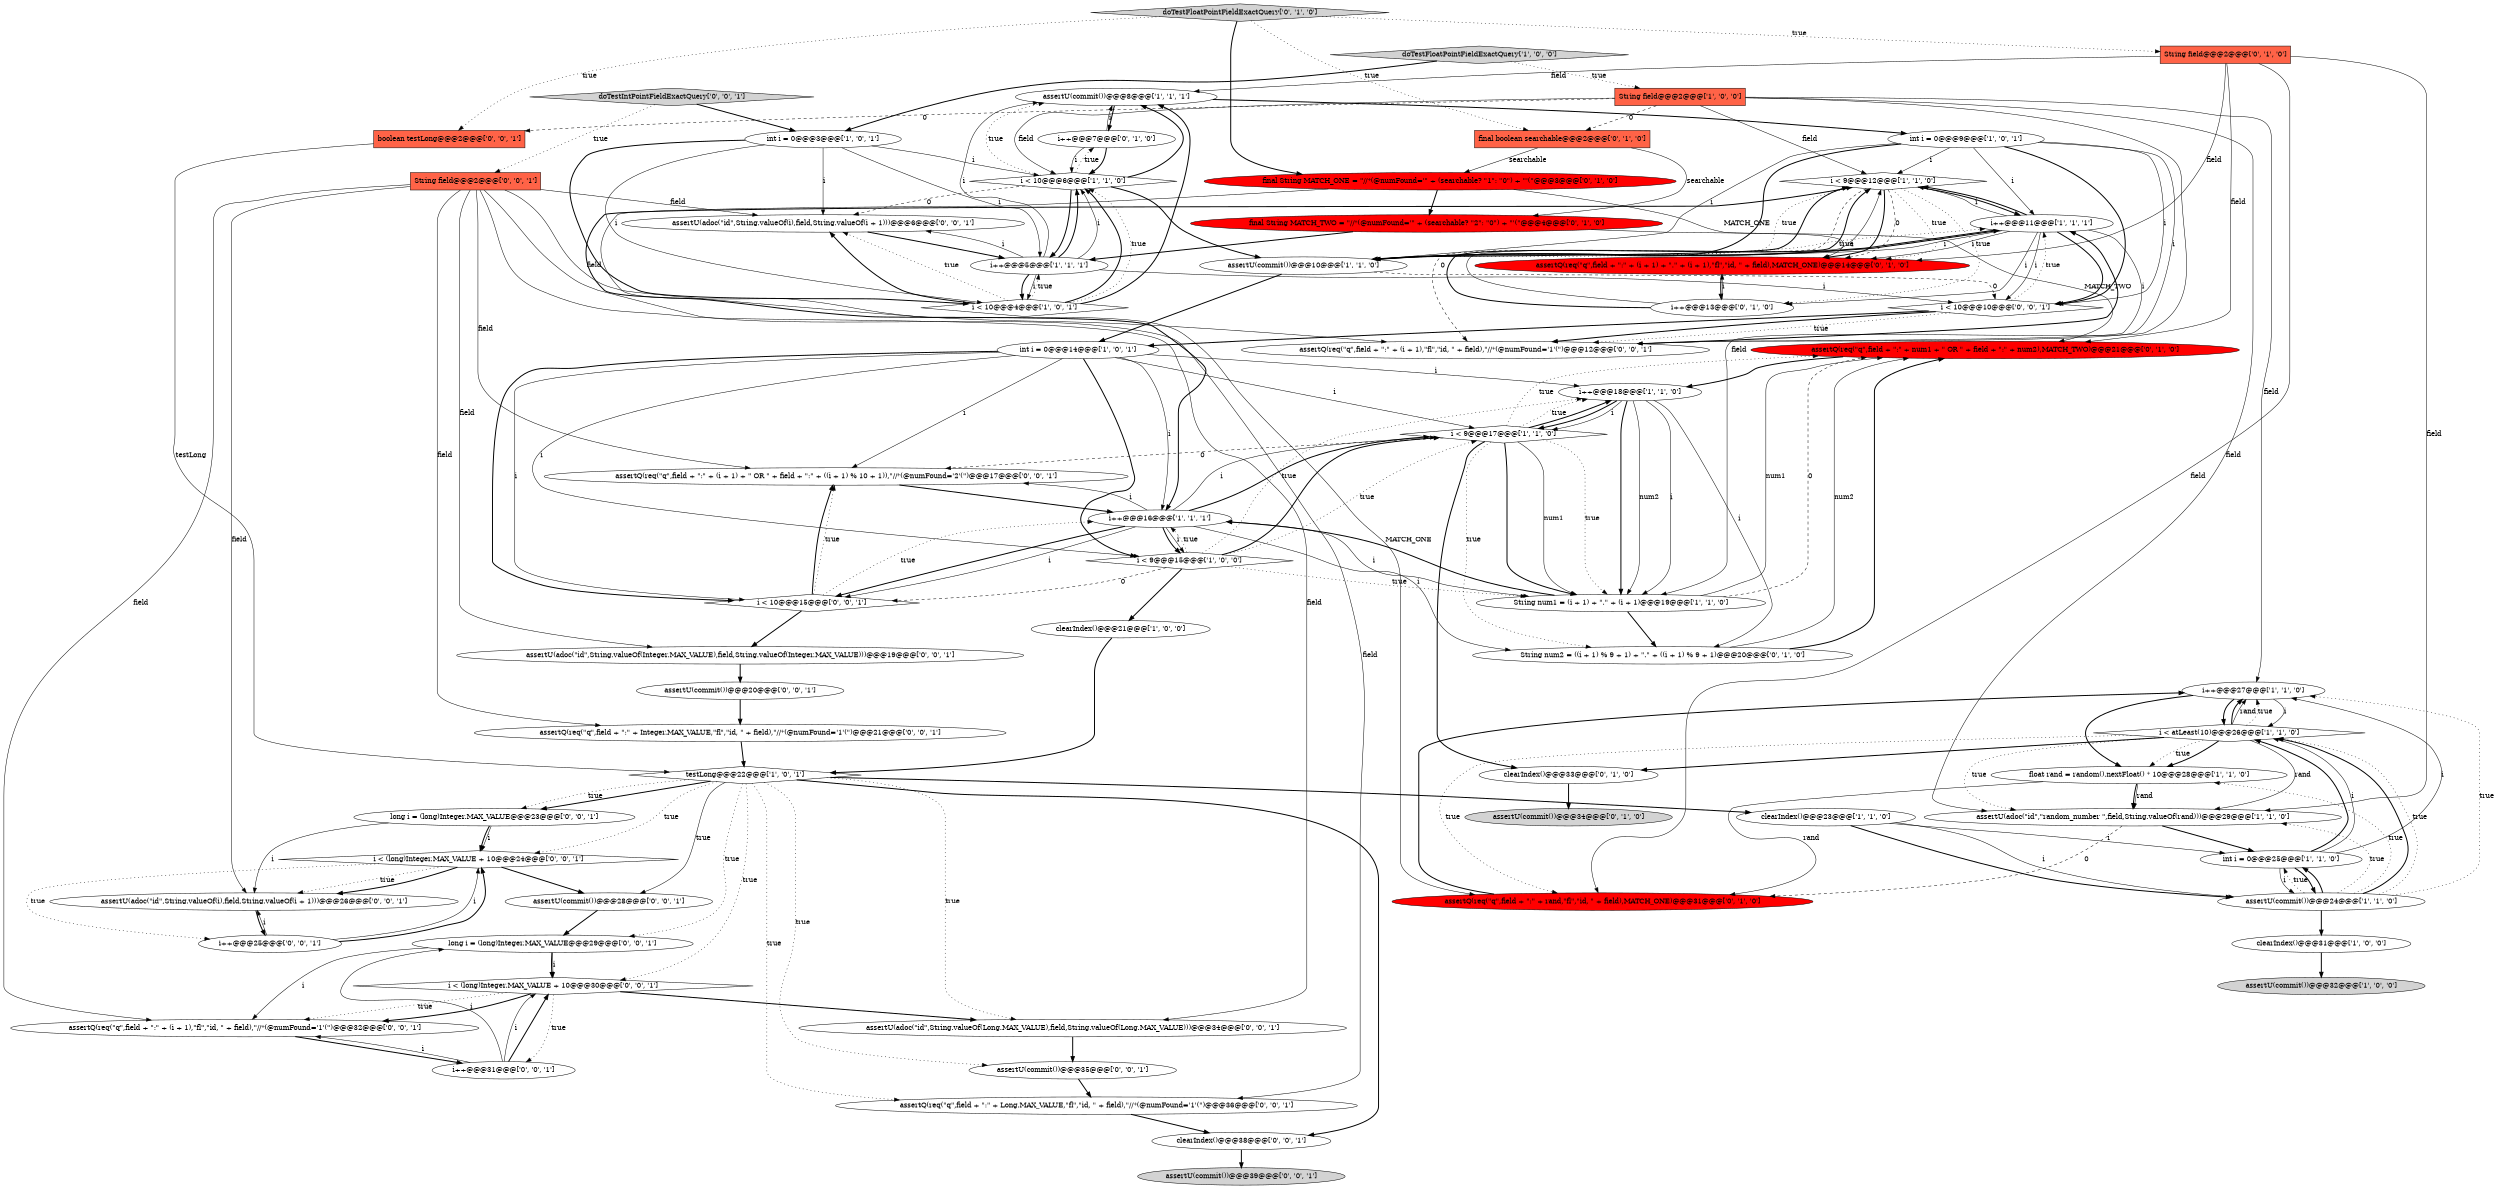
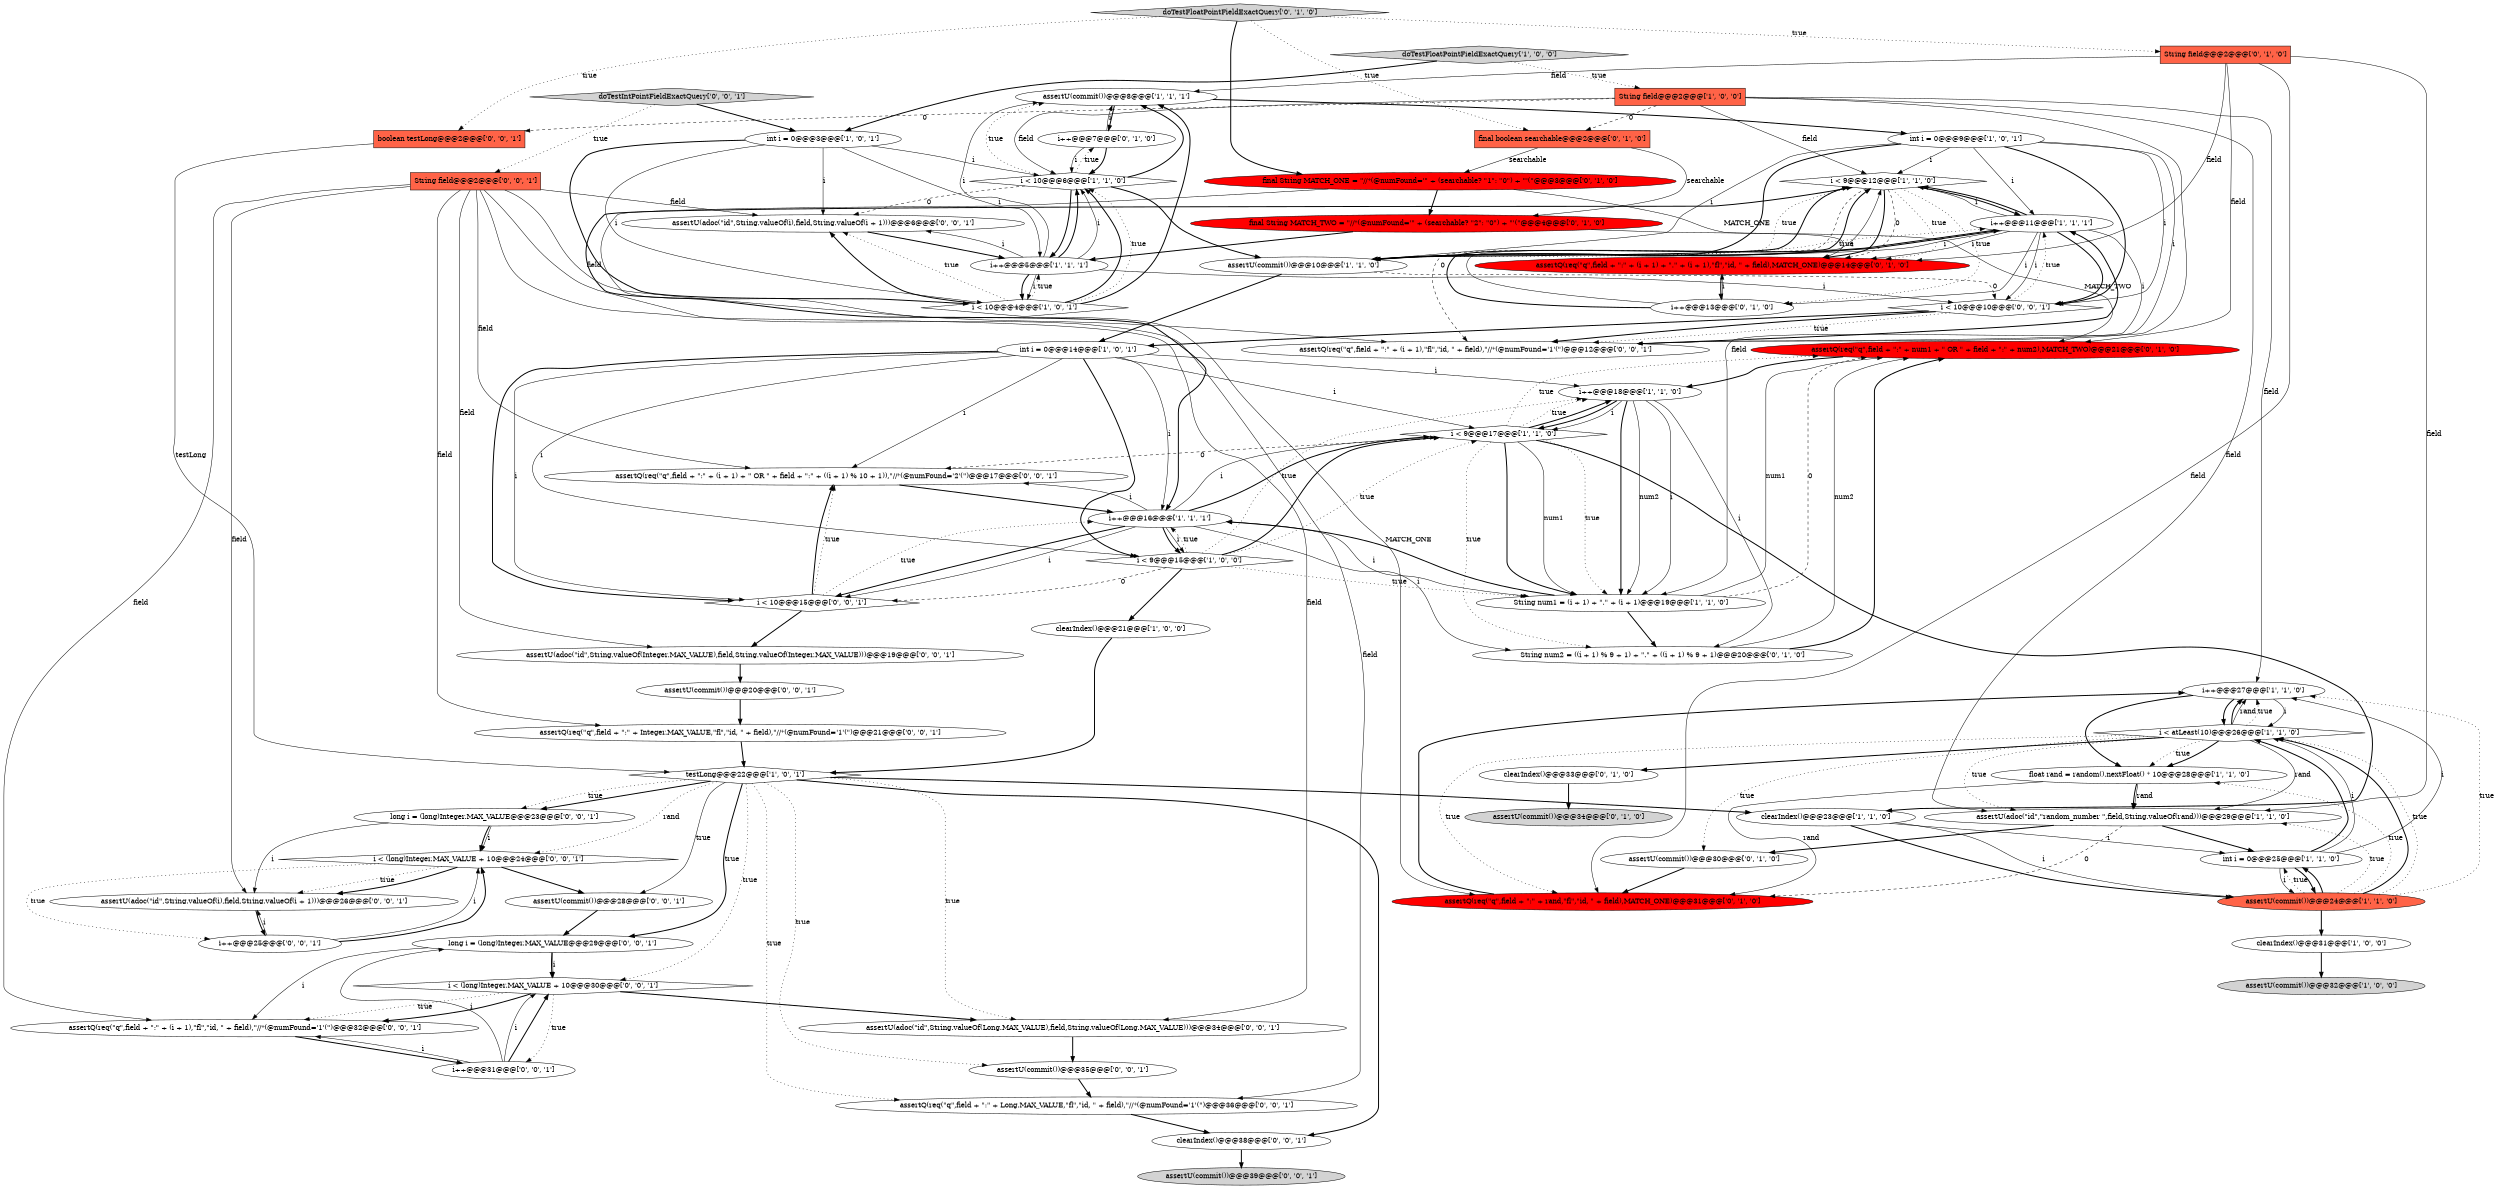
(1438, 614) -> (2212, 649)
(672, 817) -> (672, 817)
none -> (1704, 859)
(726, 891) -> (726, 891)
(2321, 902) -> (2321, 902)
